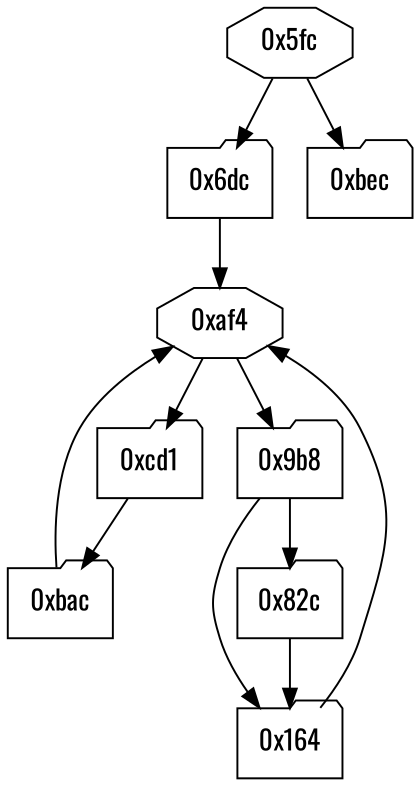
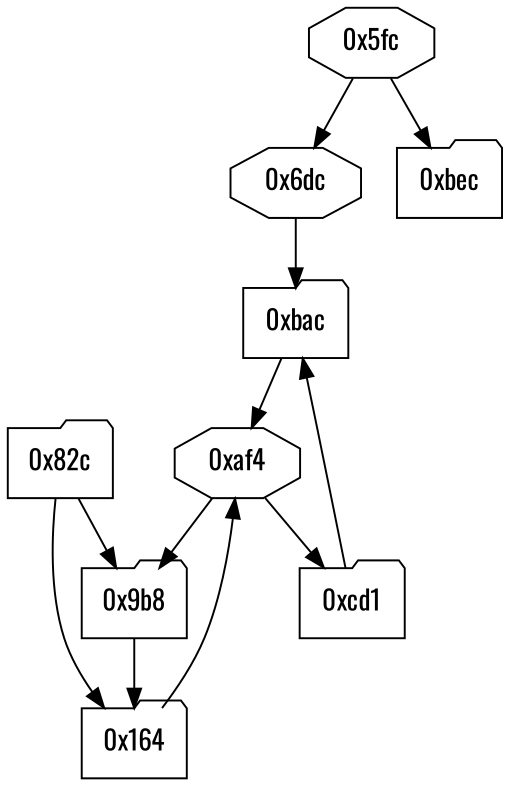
(220, 183) -> (296, 183)
(220, 243) -> (296, 243)
(290, 524) -> (93, 525)
